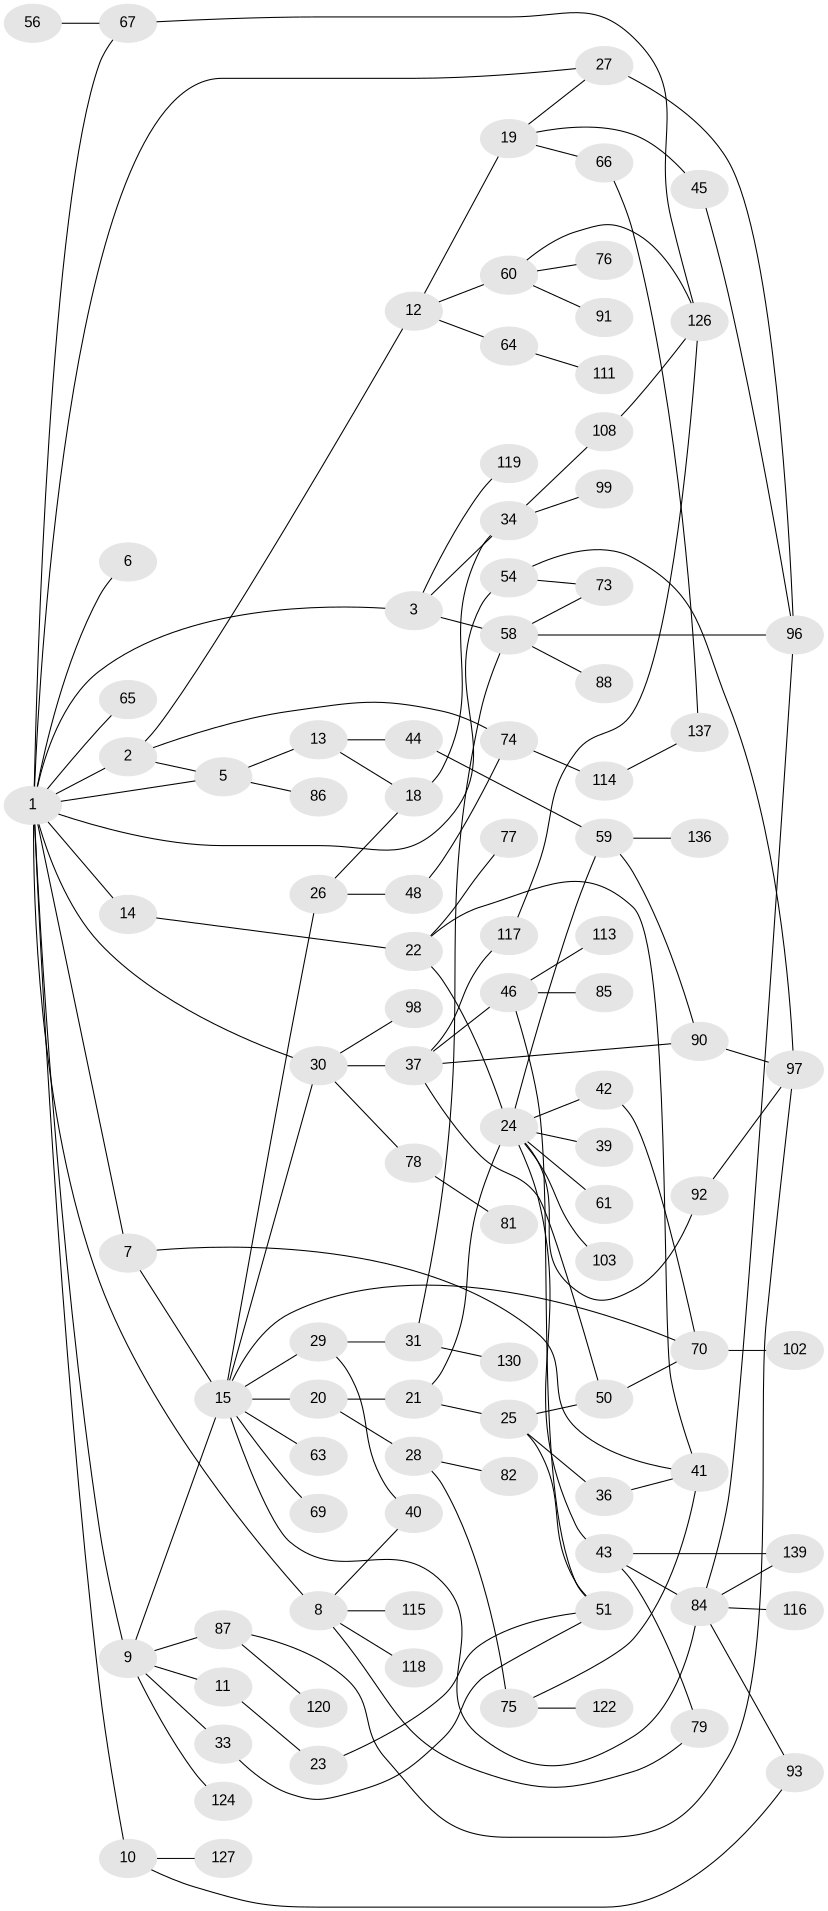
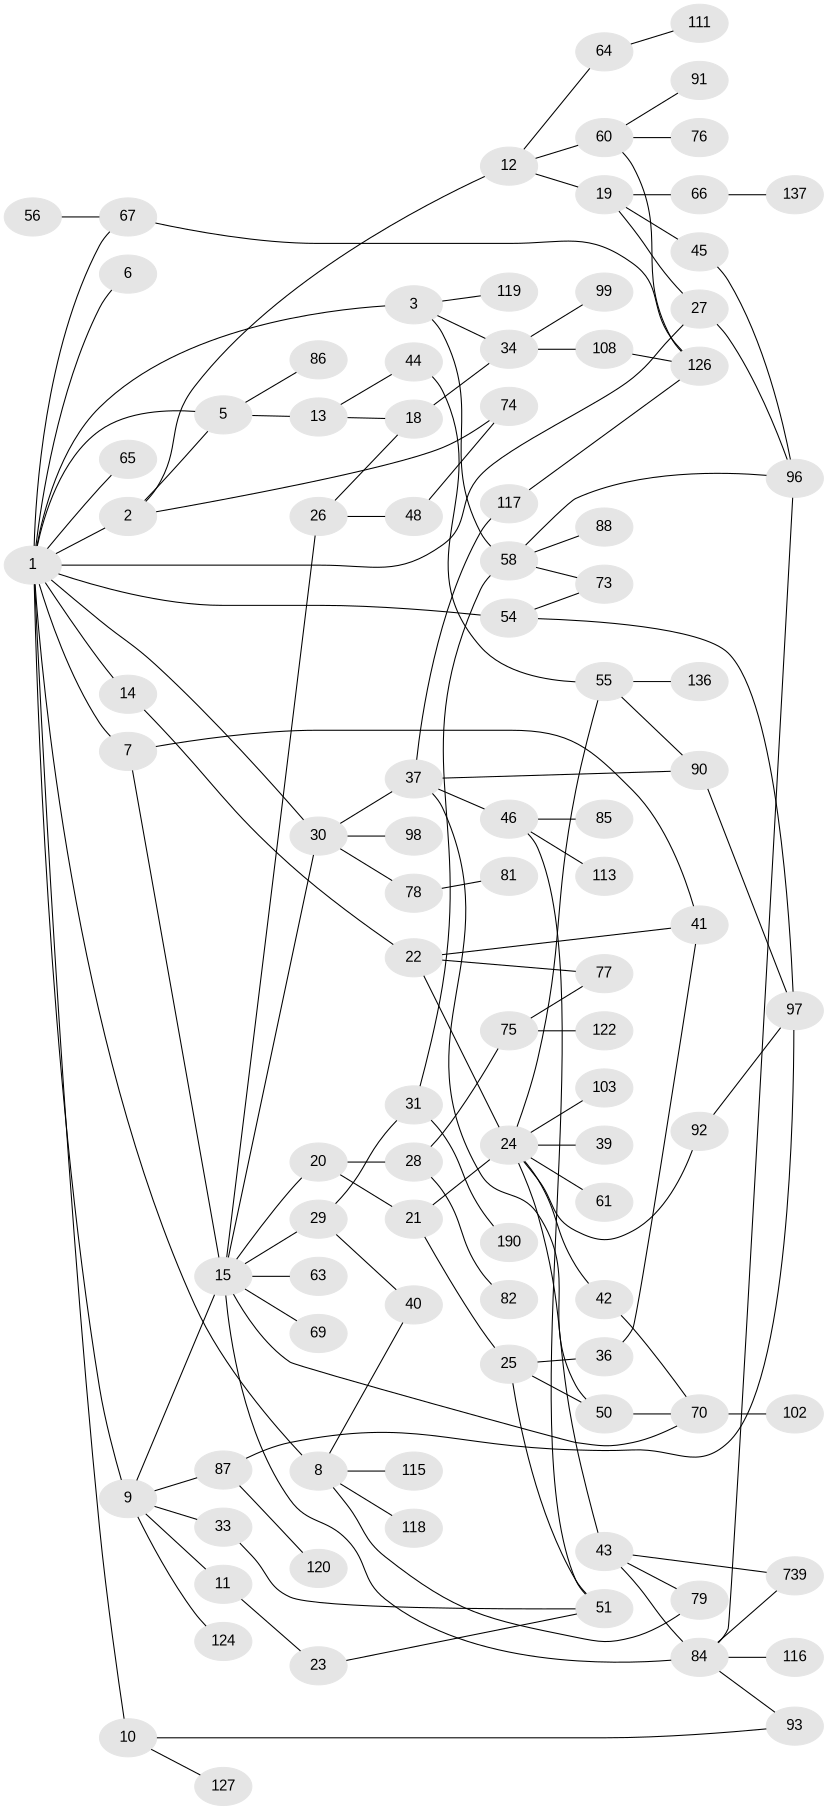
(604, 781) -> none
(604, 838) -> (604, 682)
(509, 1362) -> (509, 1242)
(795, 1554) -> (795, 1576)
(647, 1621) -> (568, 995)
